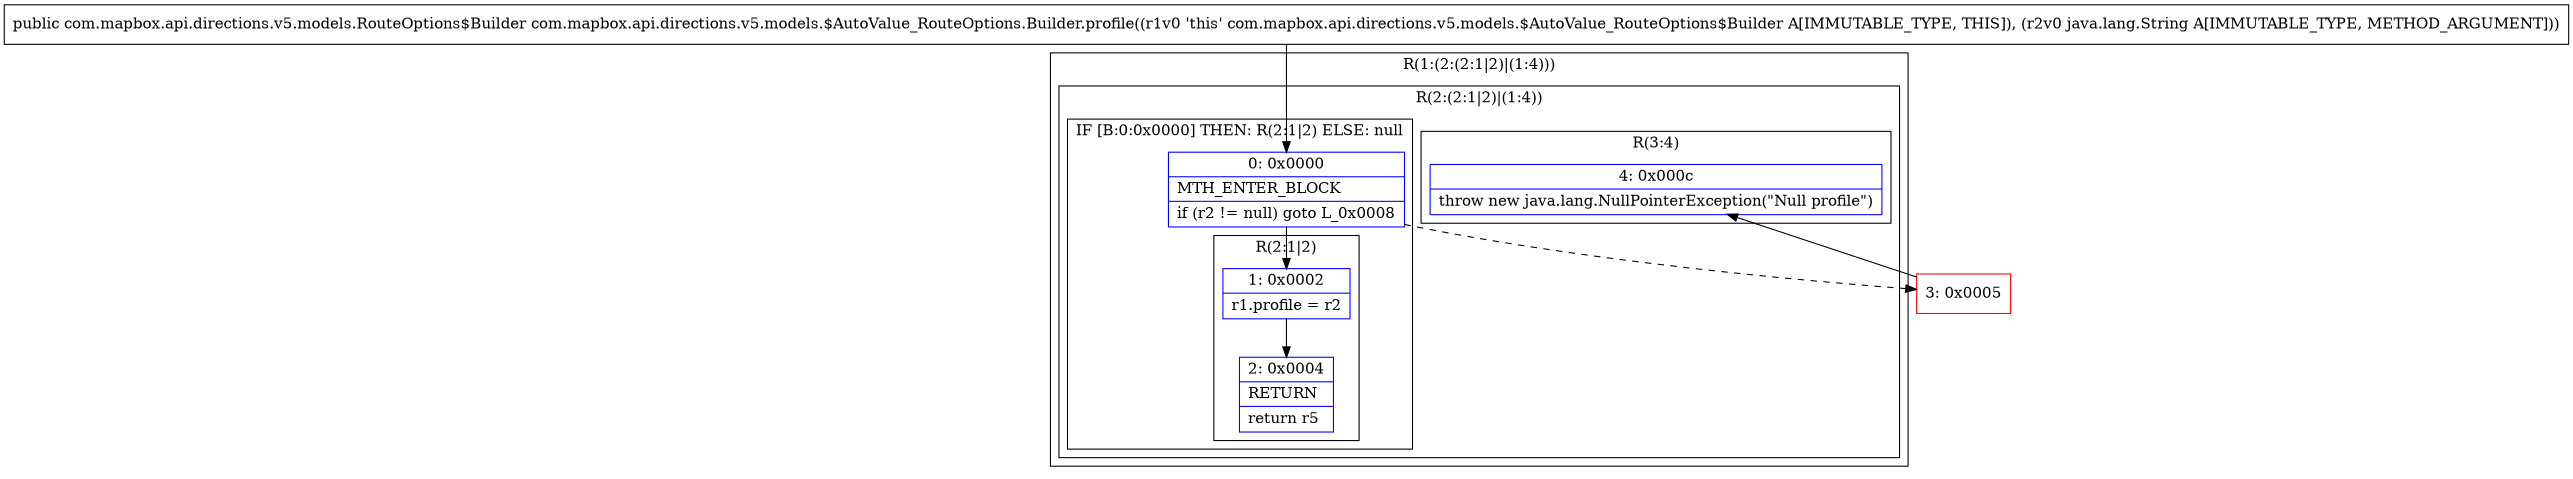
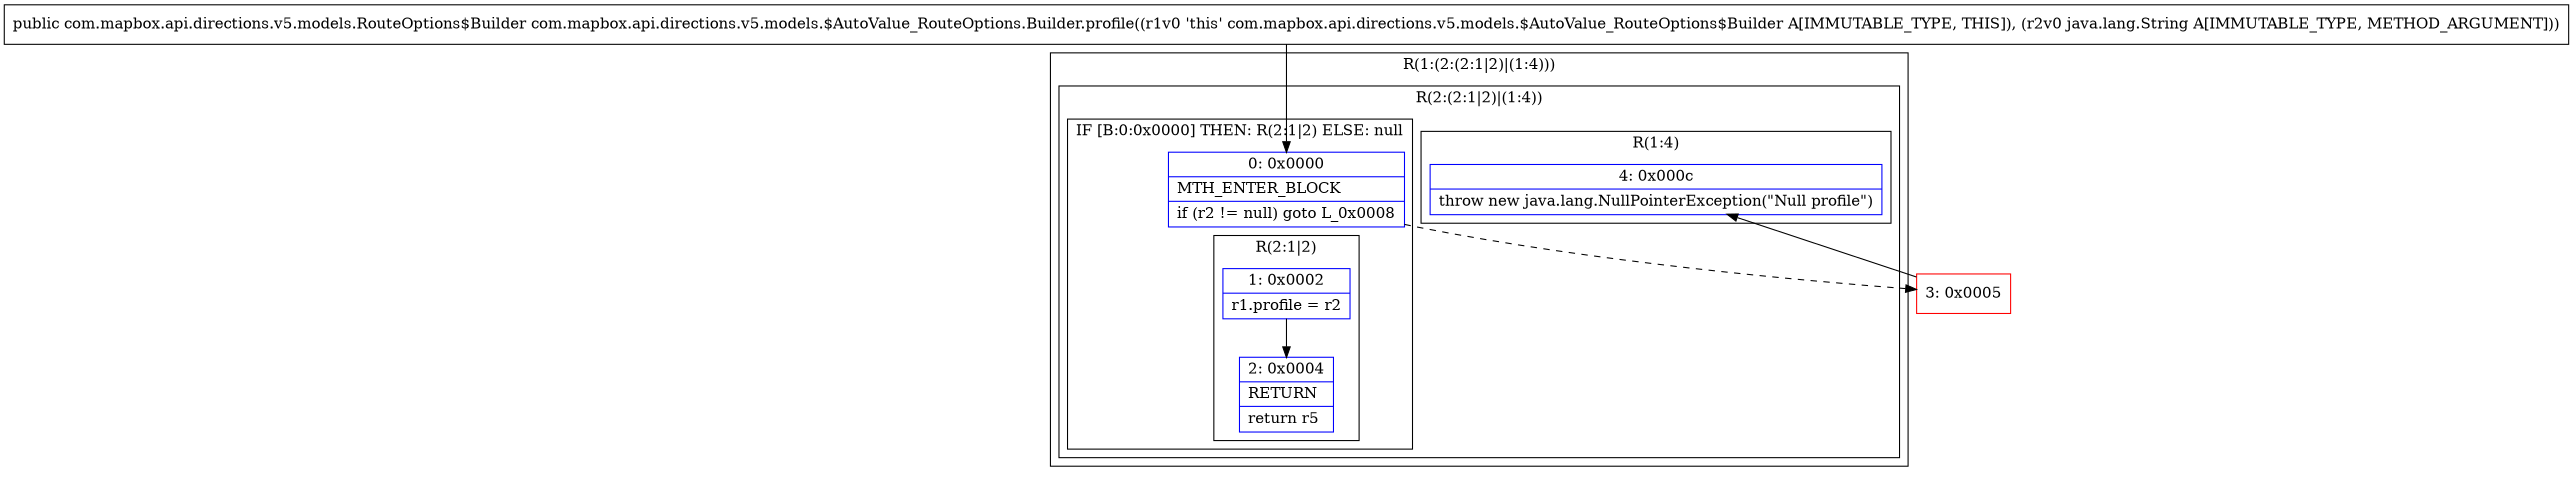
(1656, 144) -> (1656, 144)
(1286, 242) -> none
